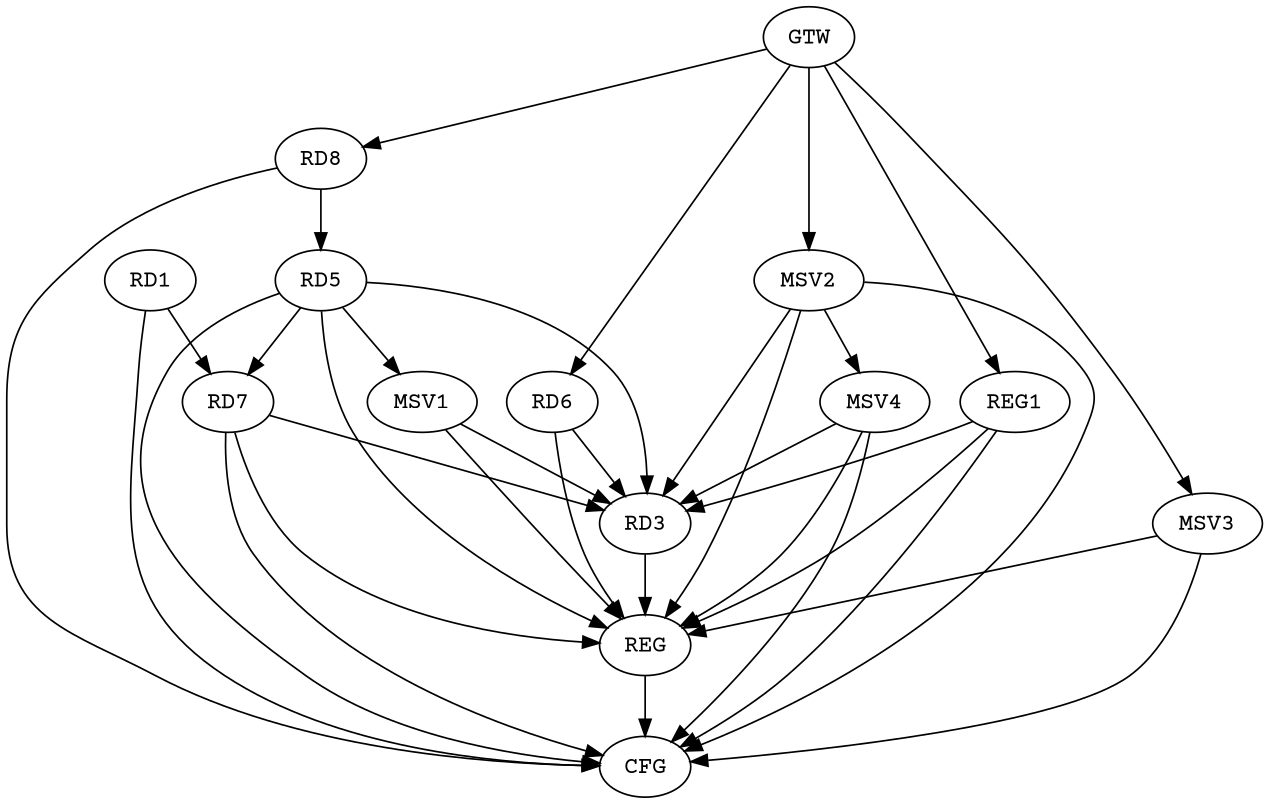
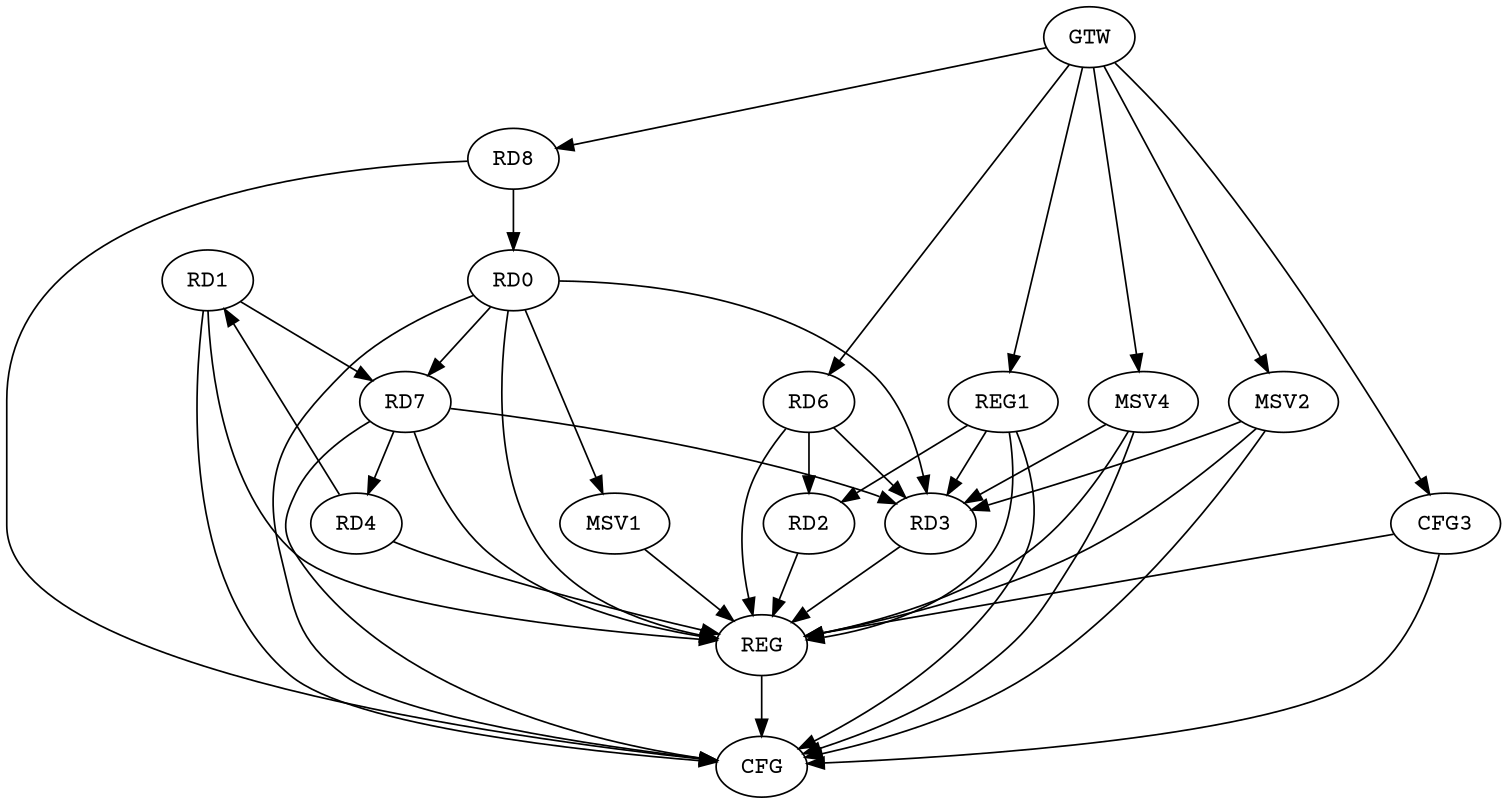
(321, 280) -> (513, 280)
(838, 334) -> (1115, 211)
(528, 460) -> none
none -> (356, 524)
none -> (809, 524)
(1208, 524) -> (1446, 524)
none -> (364, 587)
